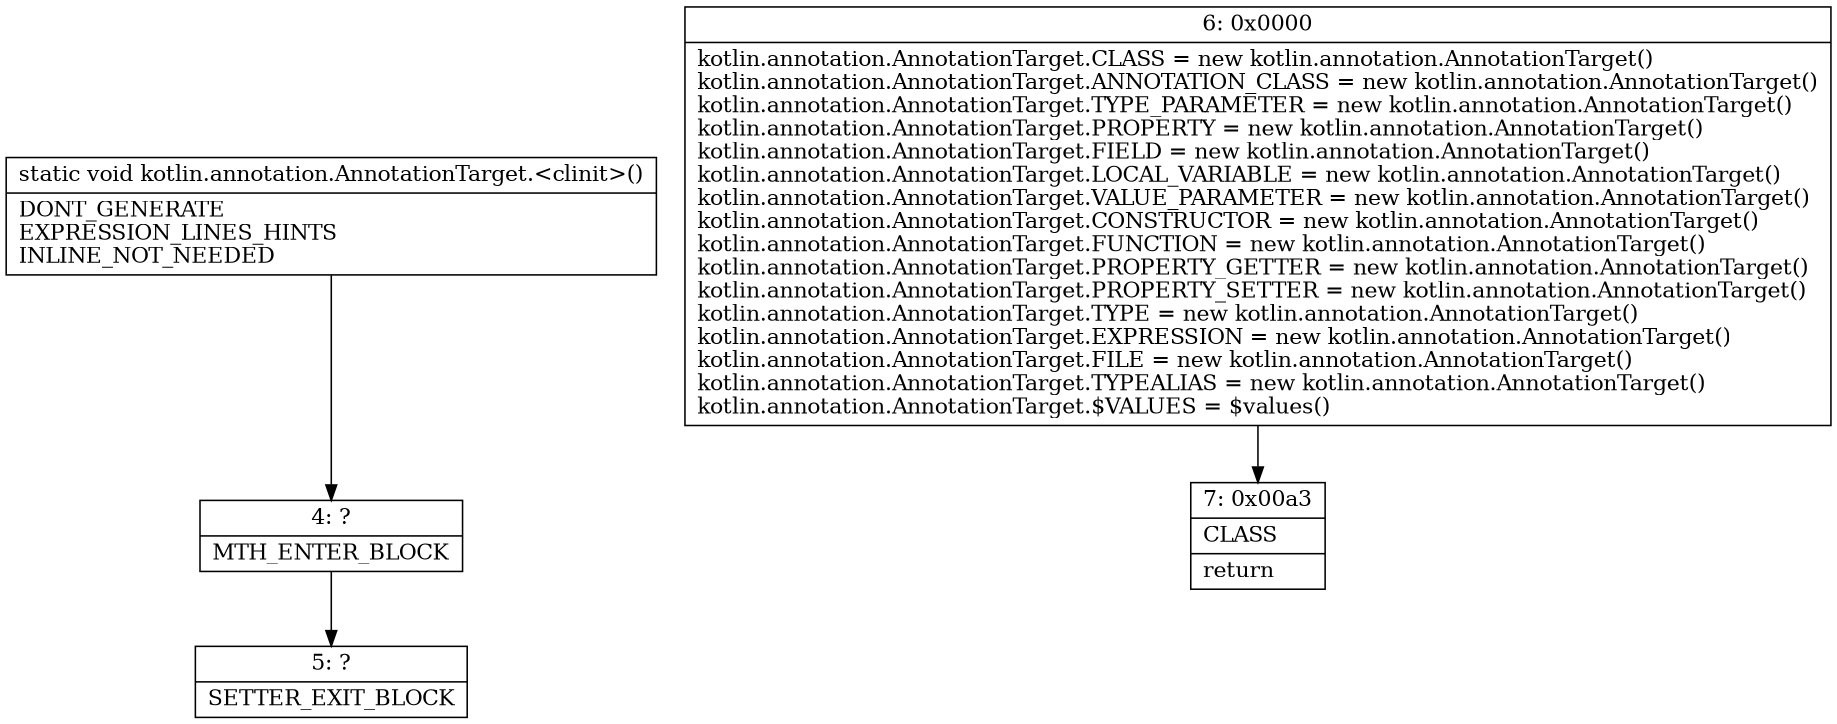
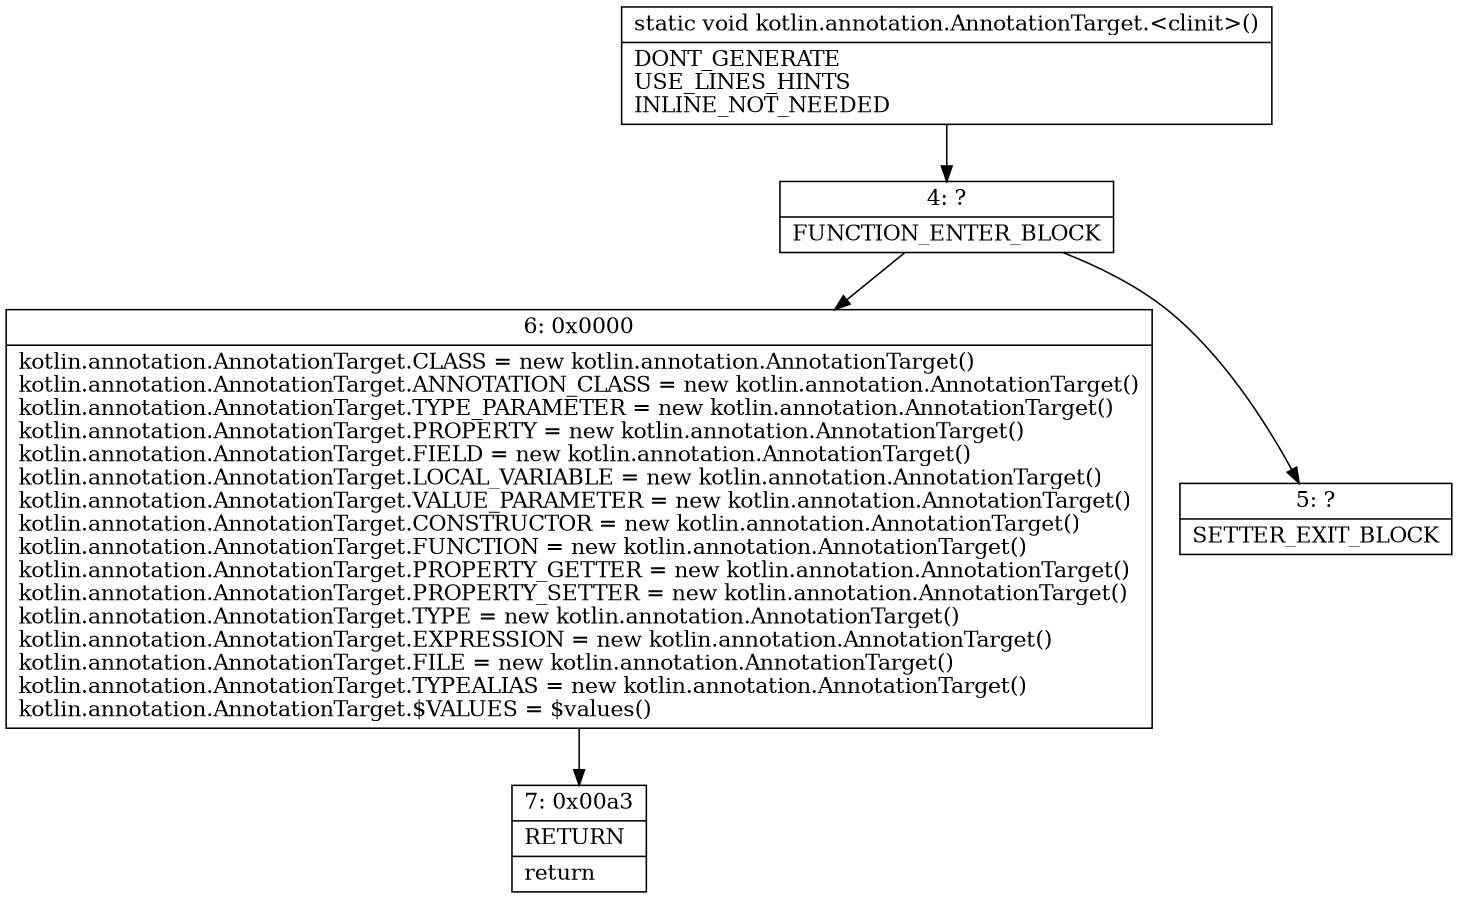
(178, 233) -> (743, 83)
none -> (876, 276)
(1241, 535) -> (575, 838)
(331, 553) -> (947, 234)
